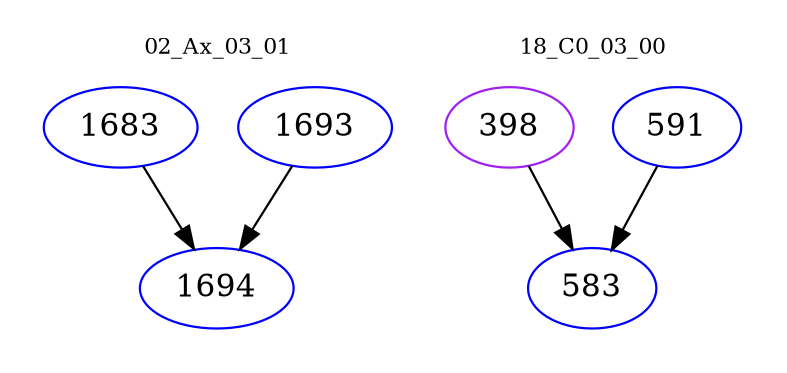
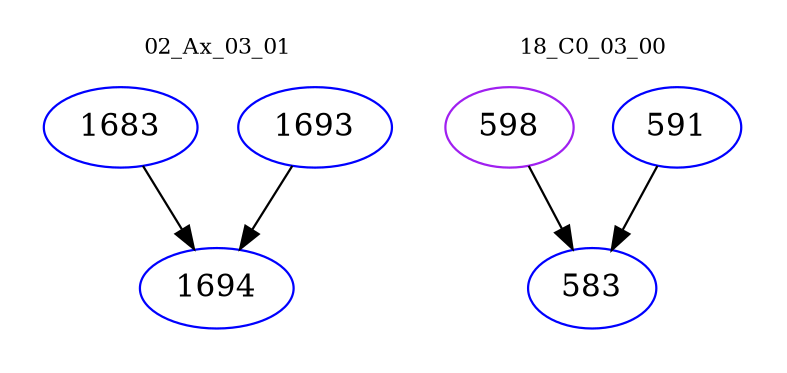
(510, 127) -> (510, 127)
